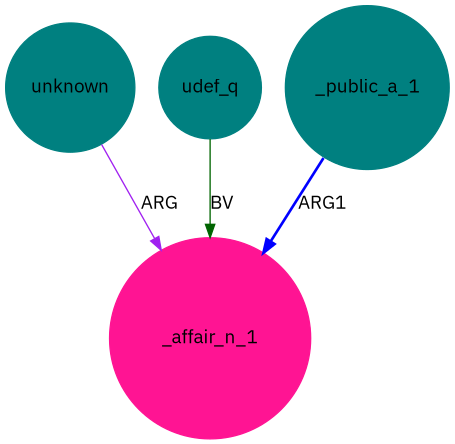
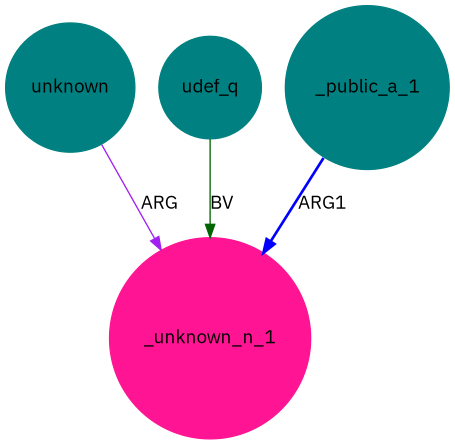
(210, 338) -> (210, 338)
